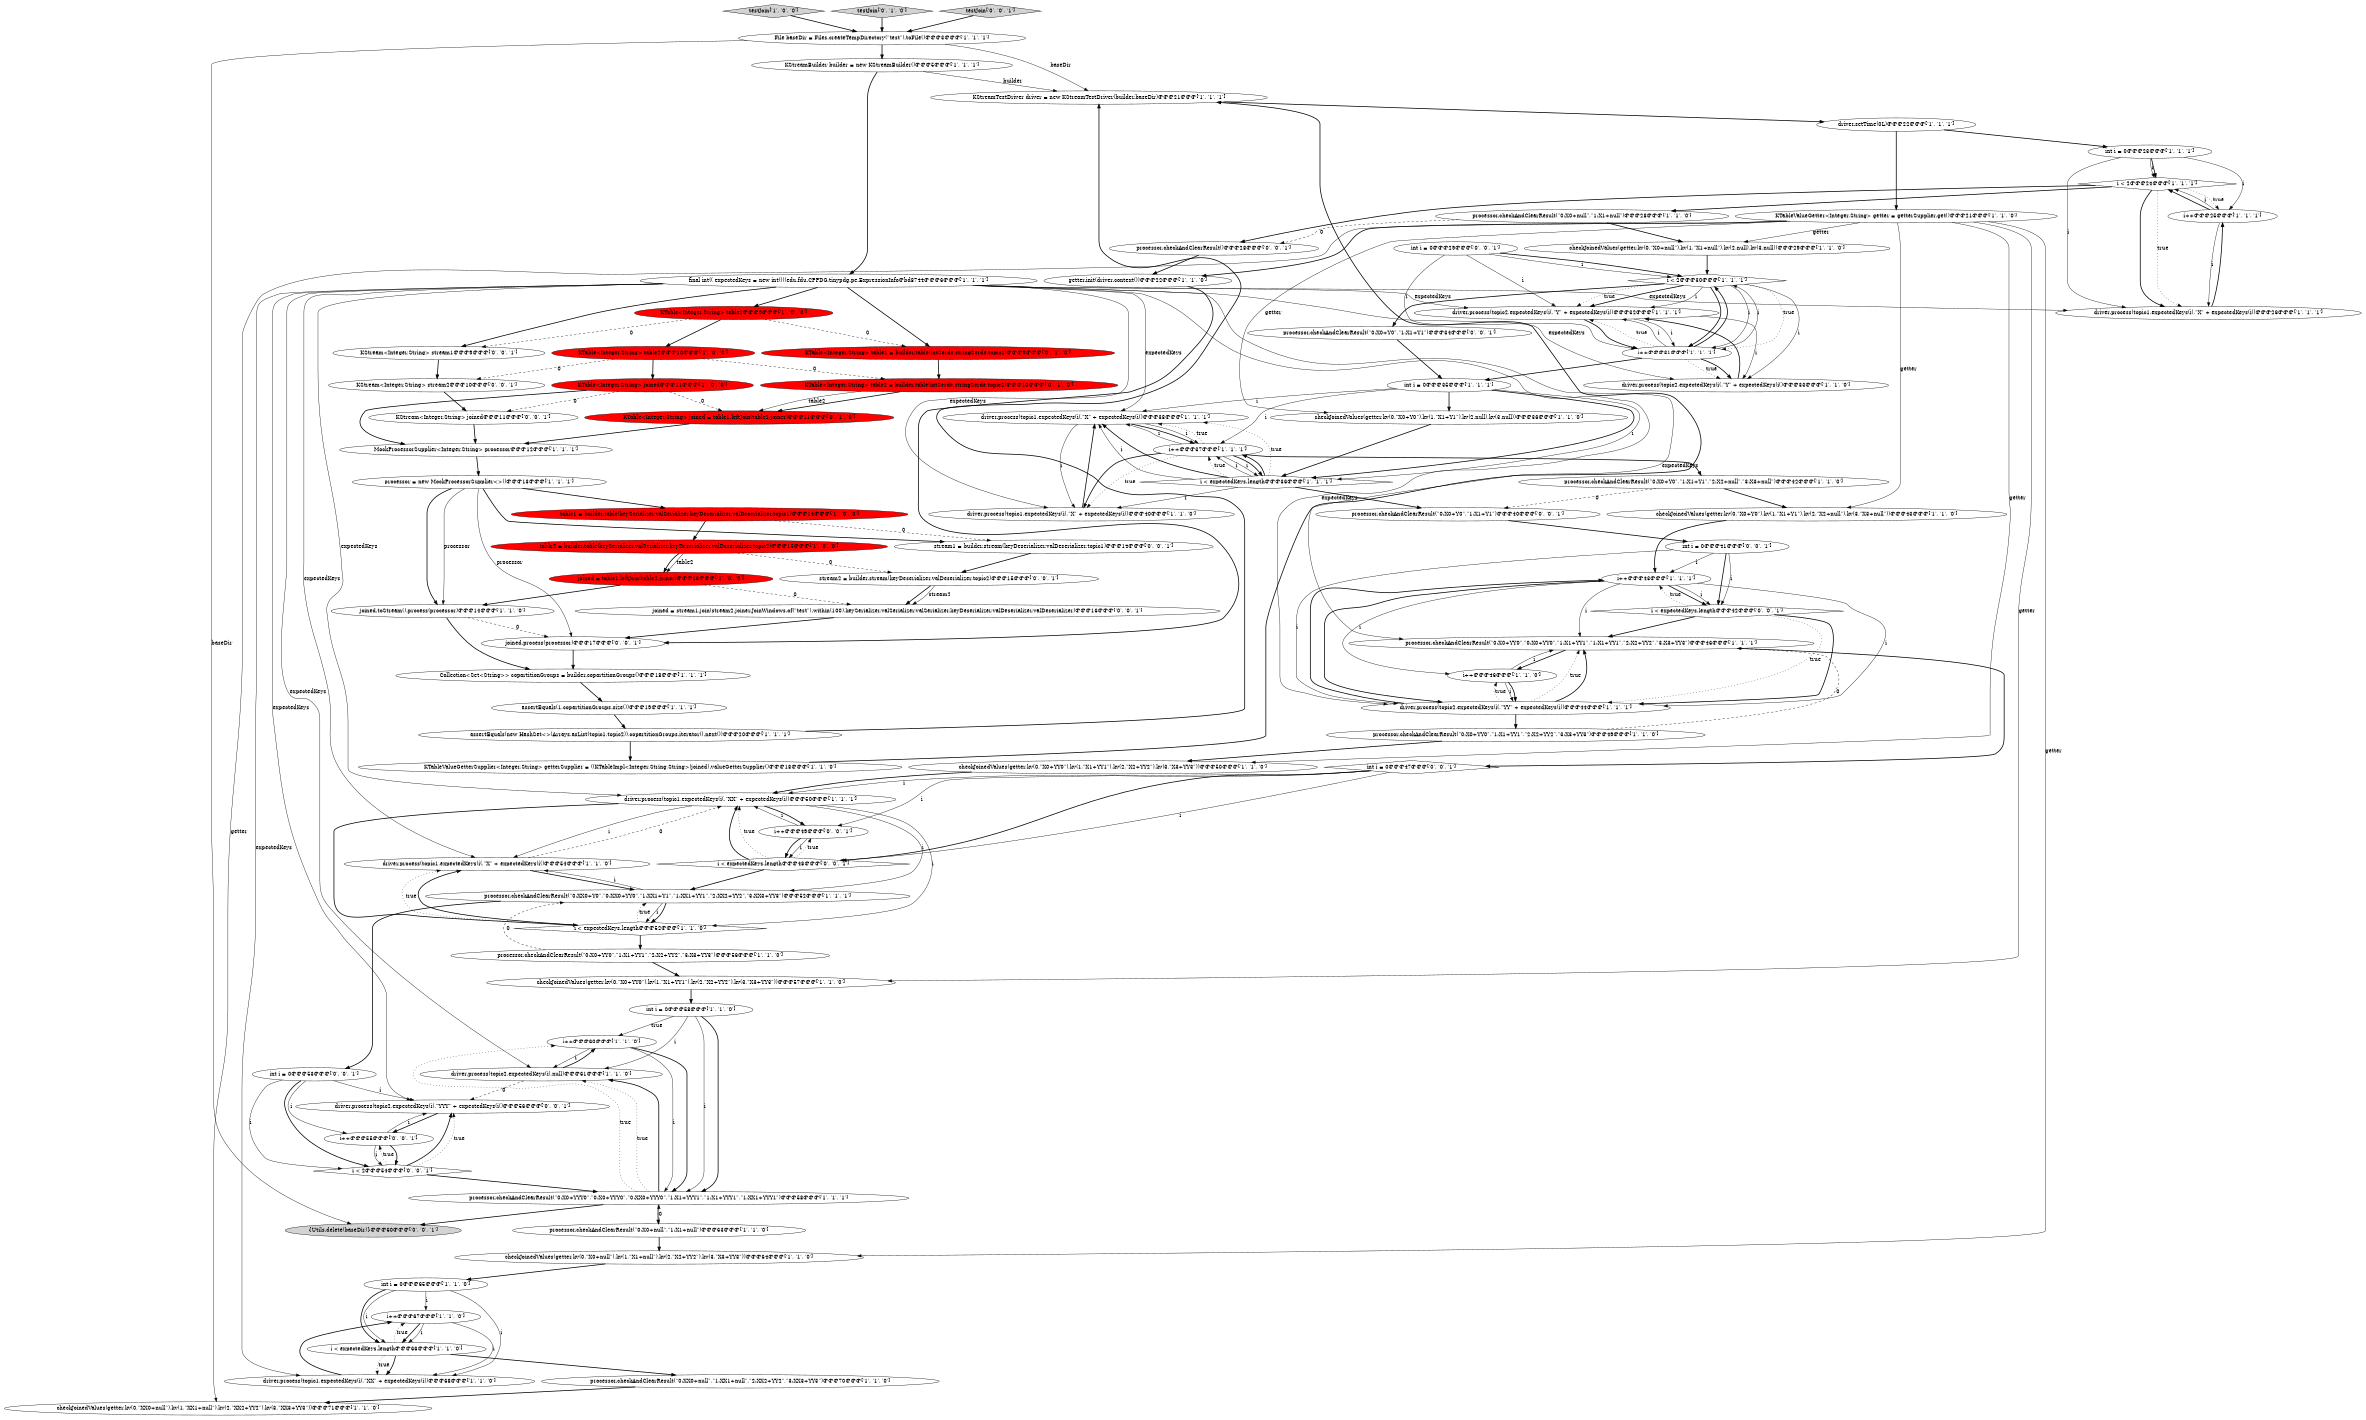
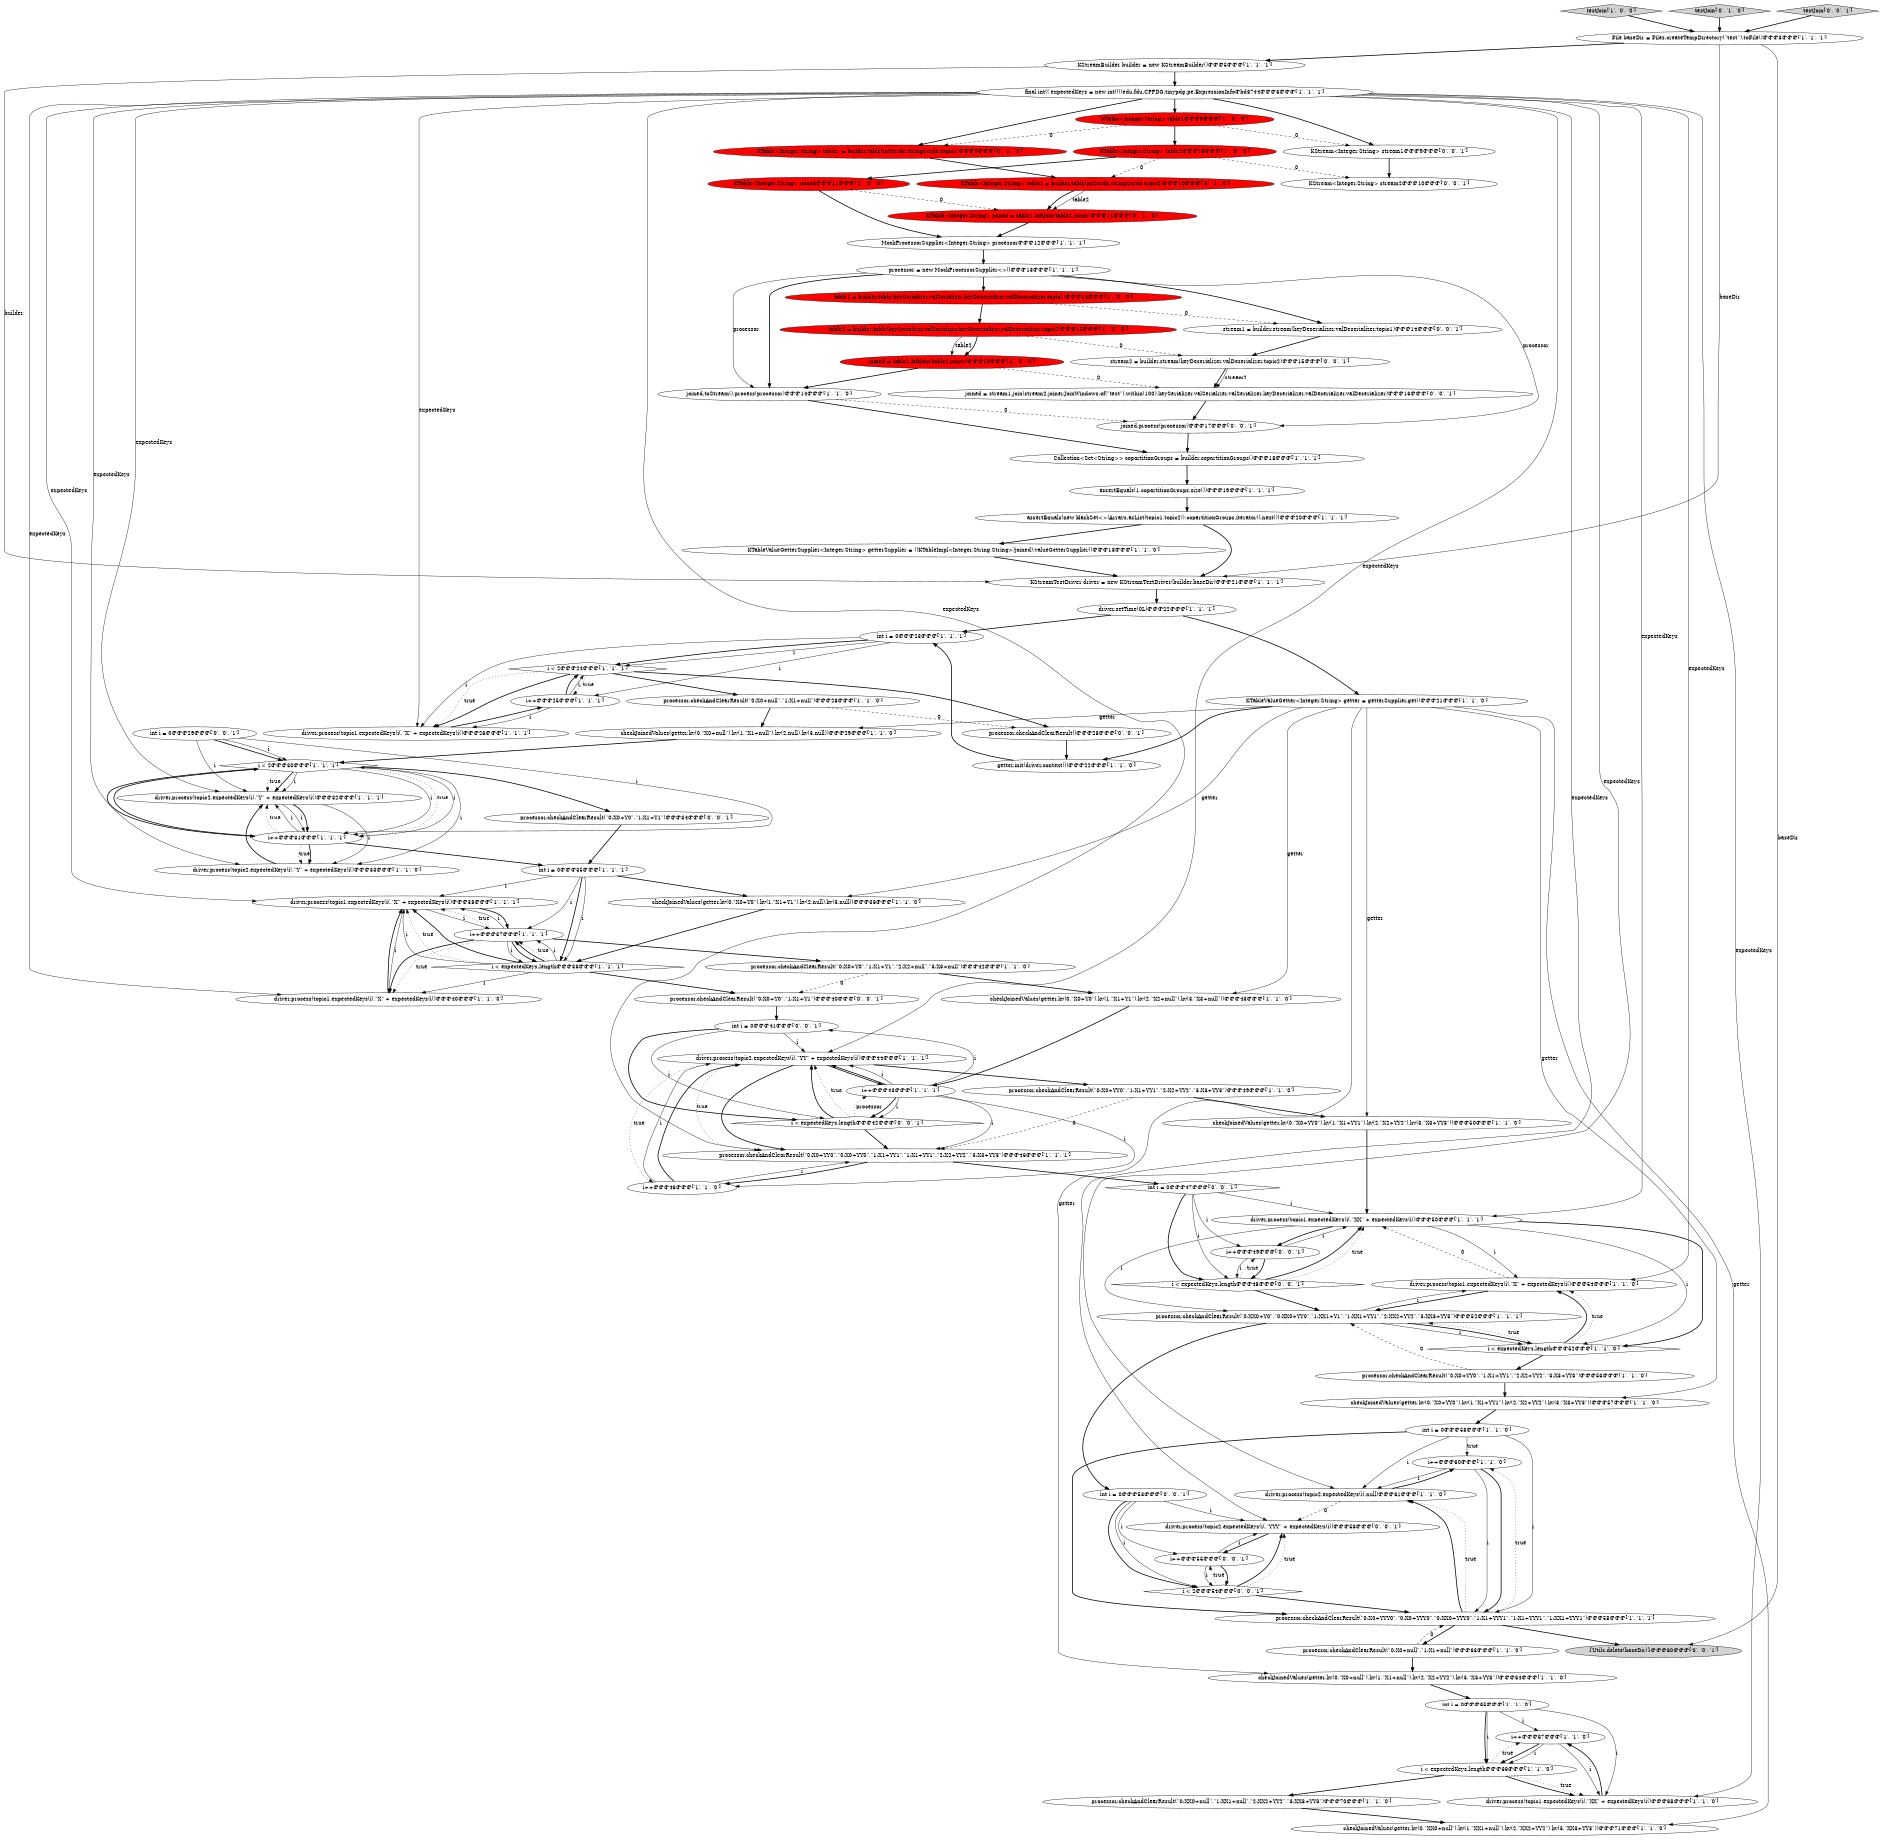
(473, 418) -> none
(1154, 524) -> (952, 726)
(1693, 562) -> (933, 1041)
(1676, 595) -> (869, 1107)
